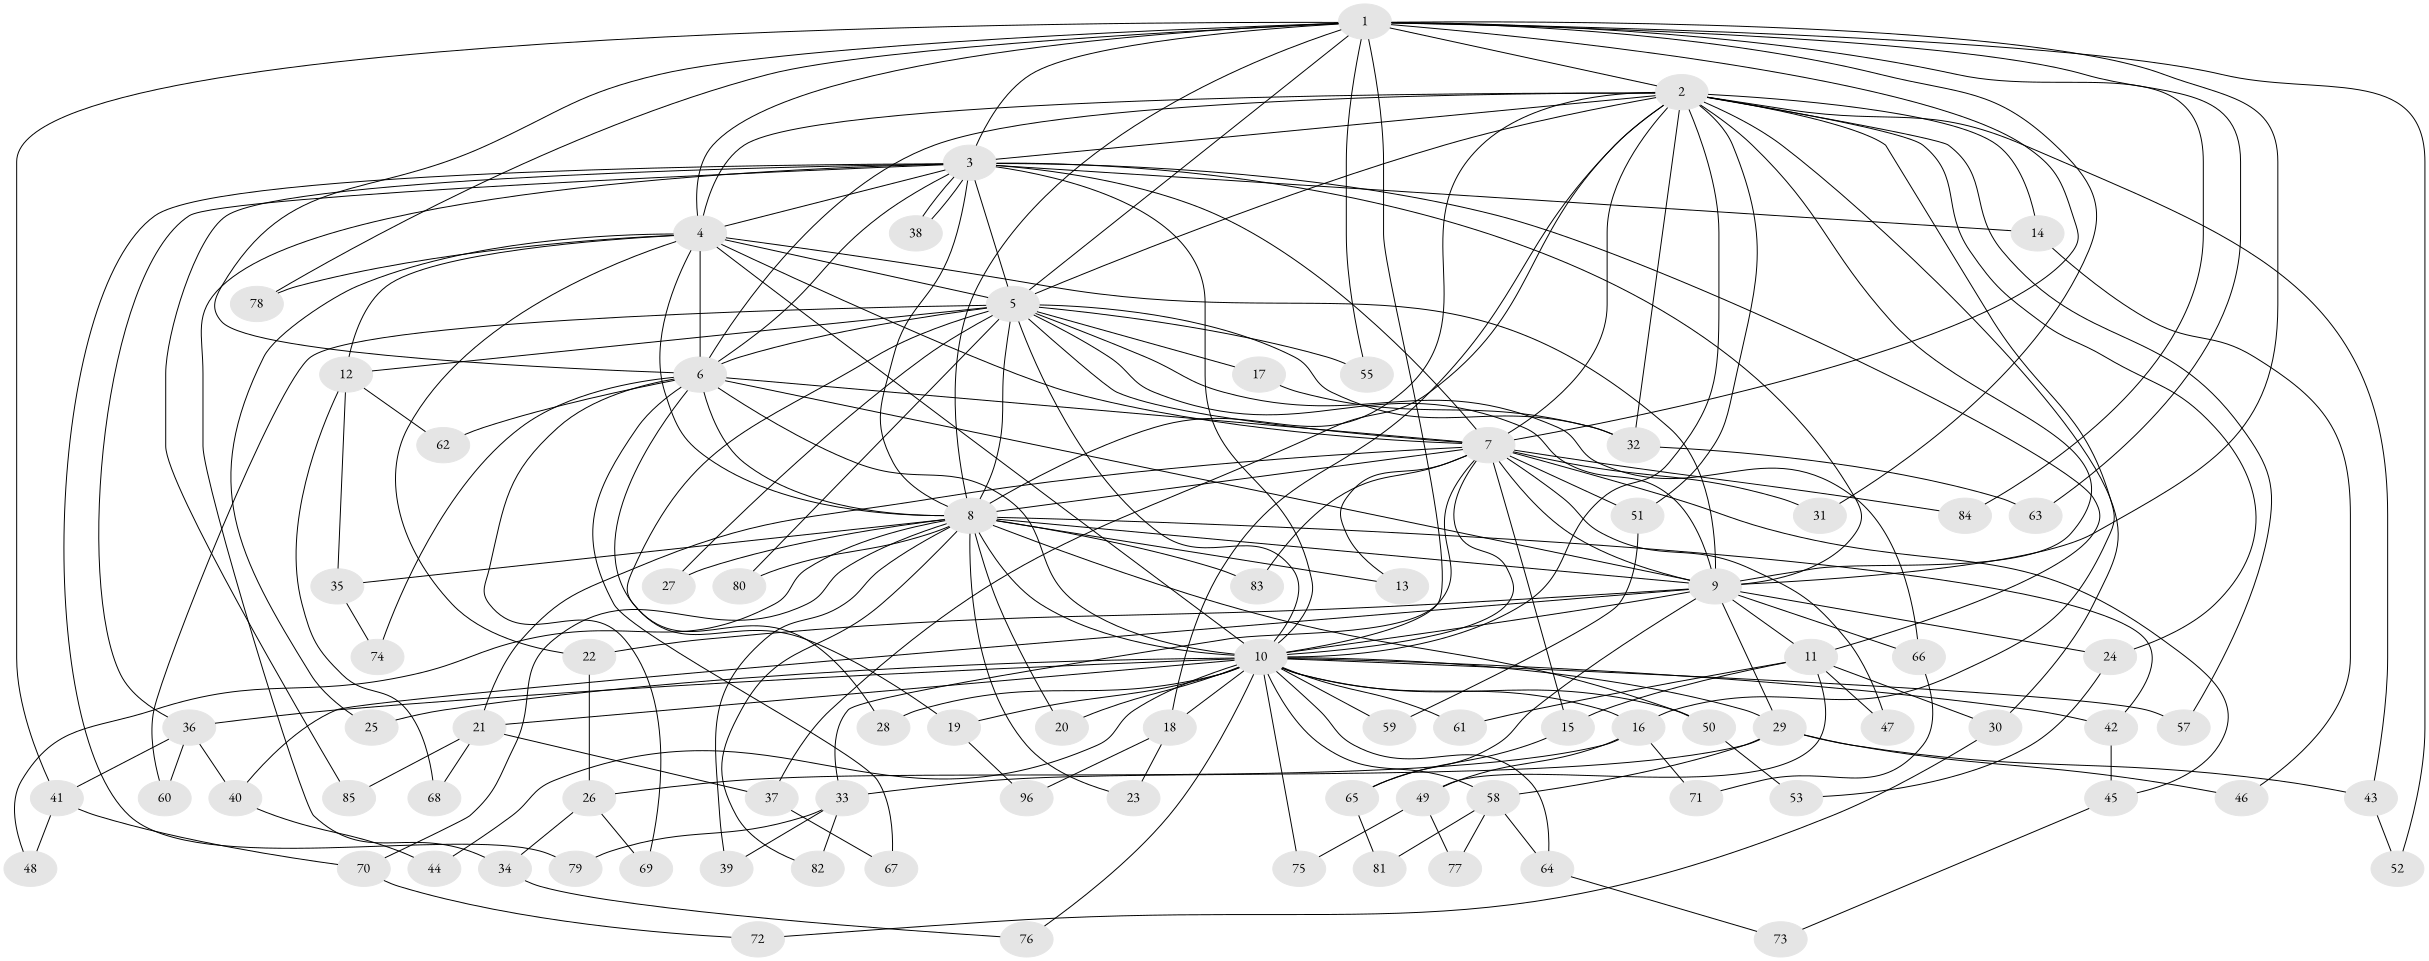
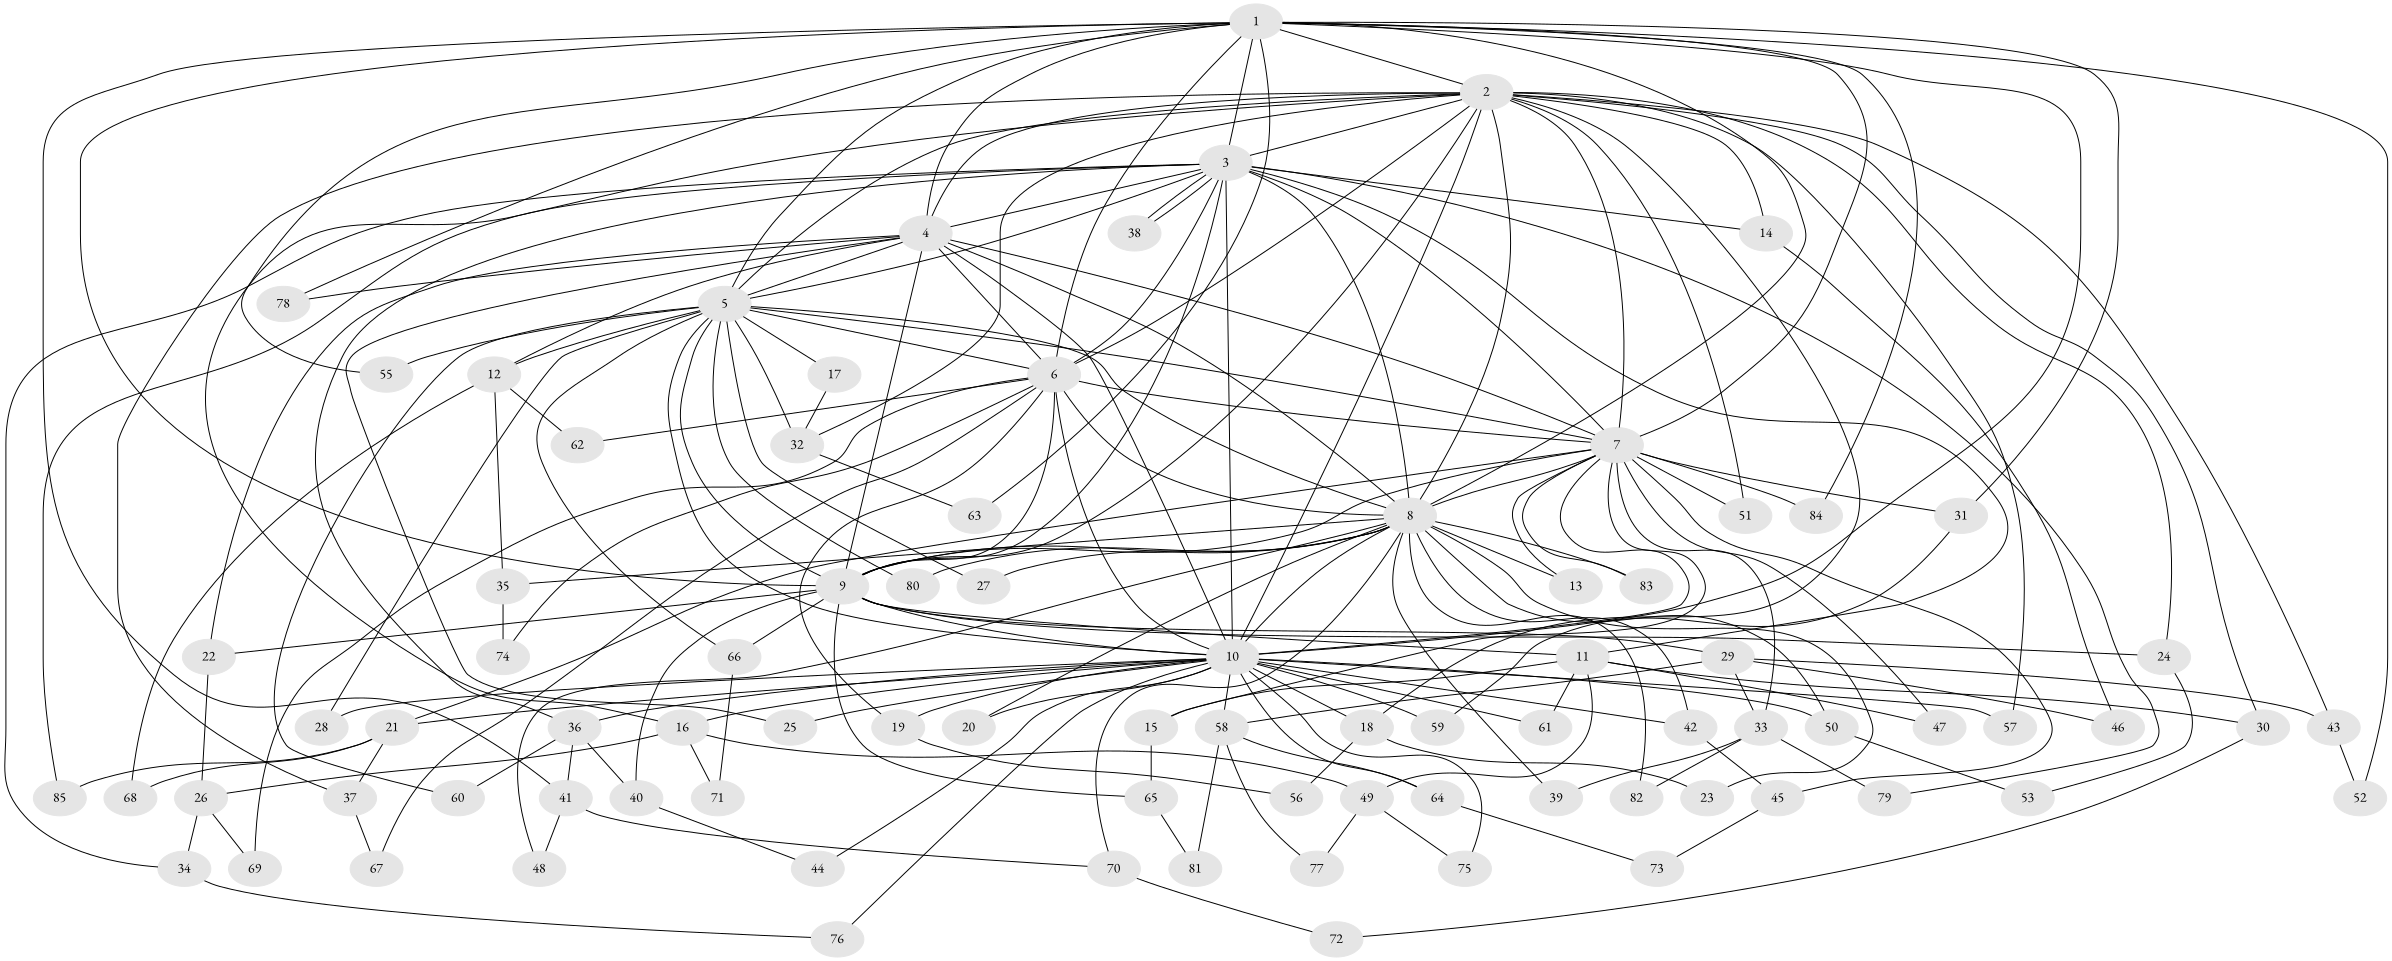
(1557, 643) -> (1702, 622)
(1609, 681) -> none
(1027, 798) -> (1296, 798)
